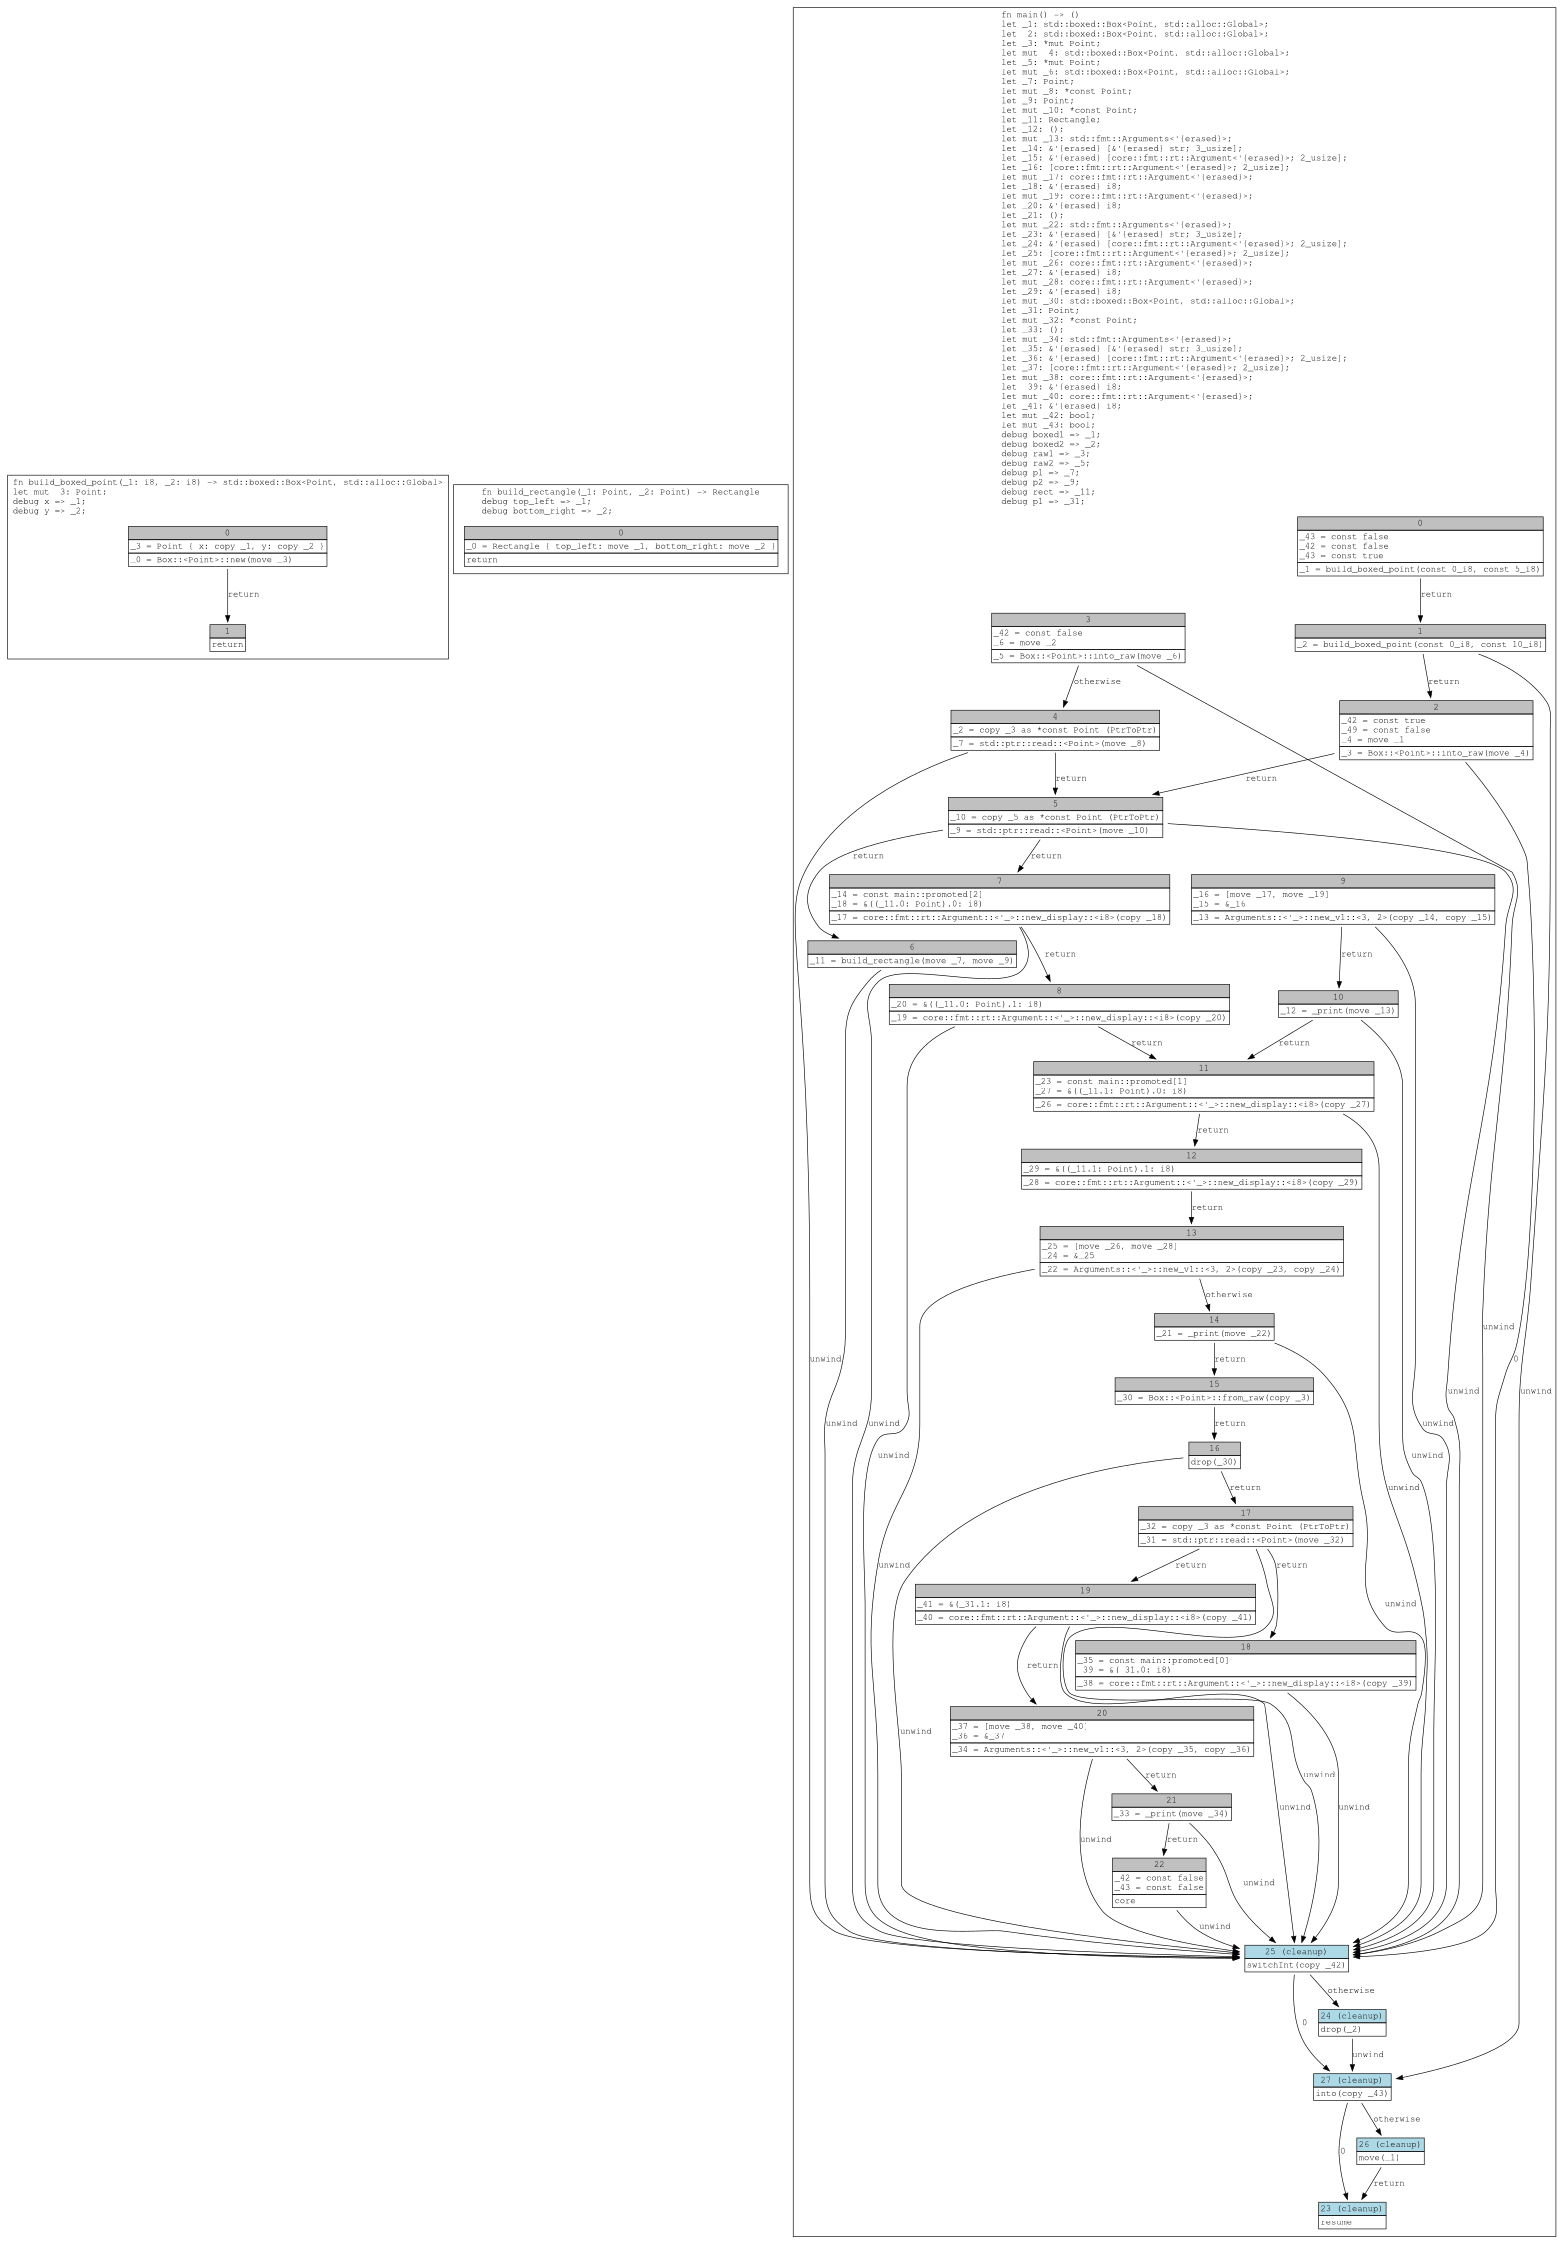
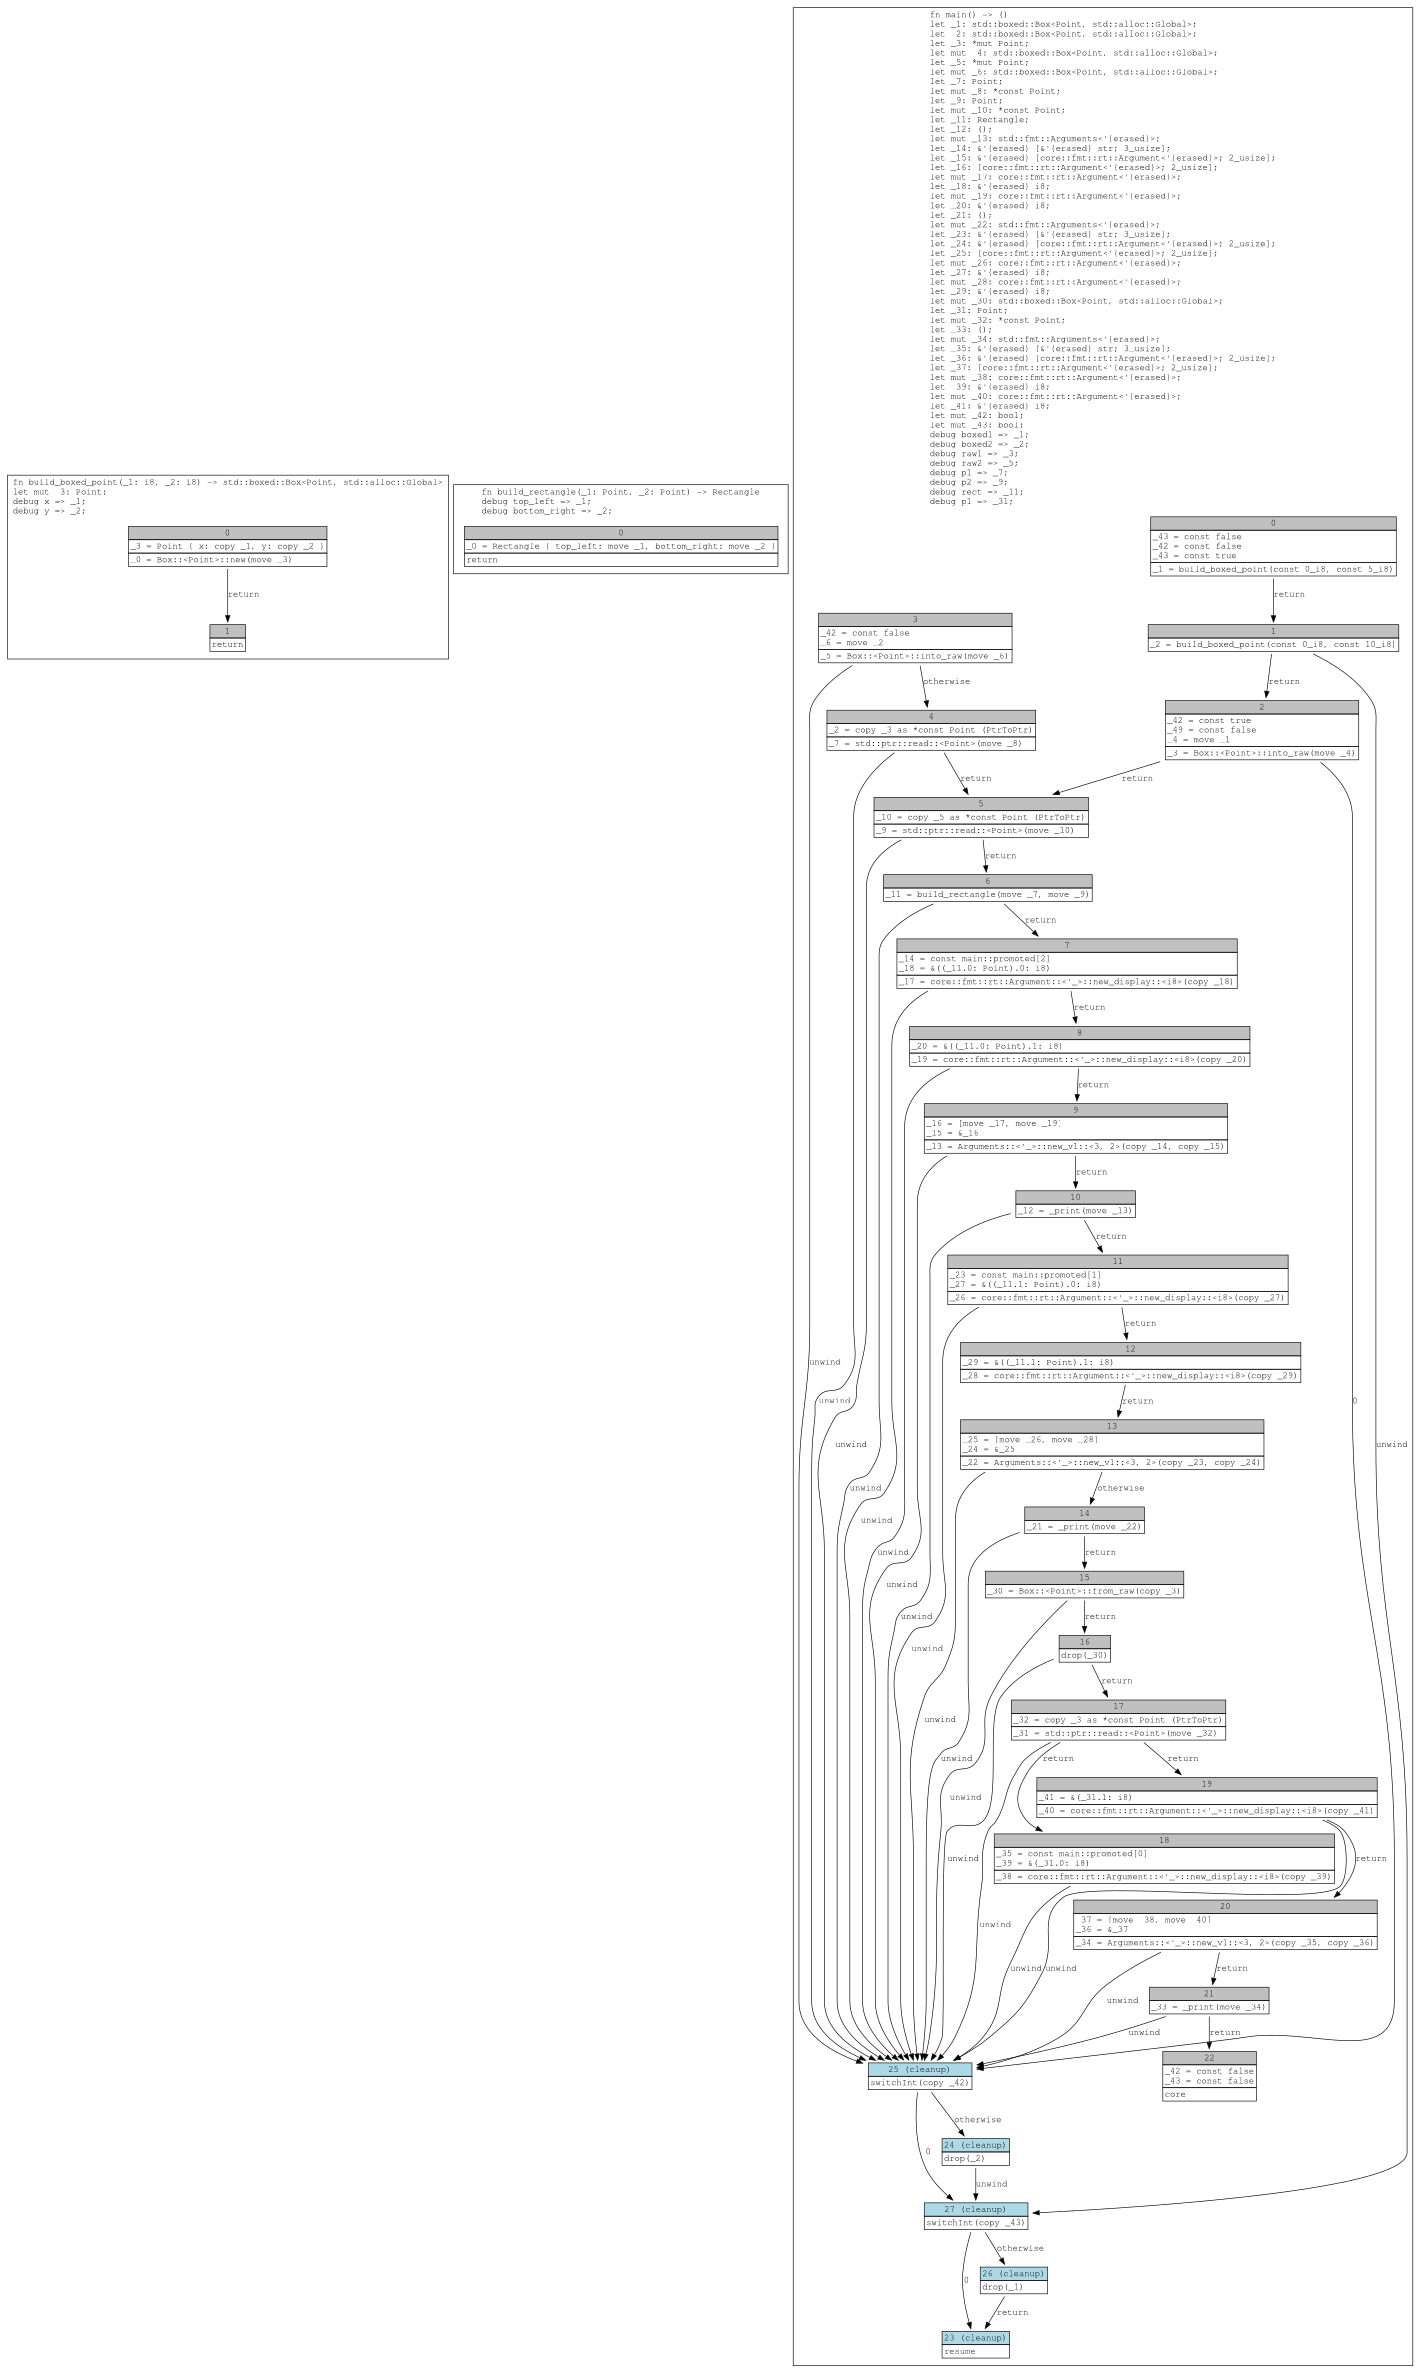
(1031, 853) -> (1019, 918)
(1124, 1041) -> (1078, 1082)
(1202, 1933) -> (941, 1803)
(1352, 2093) -> (976, 2223)
(1380, 2158) -> (1003, 2287)
